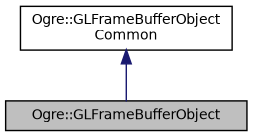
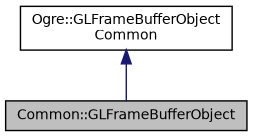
(126, 116) -> (126, 116)
